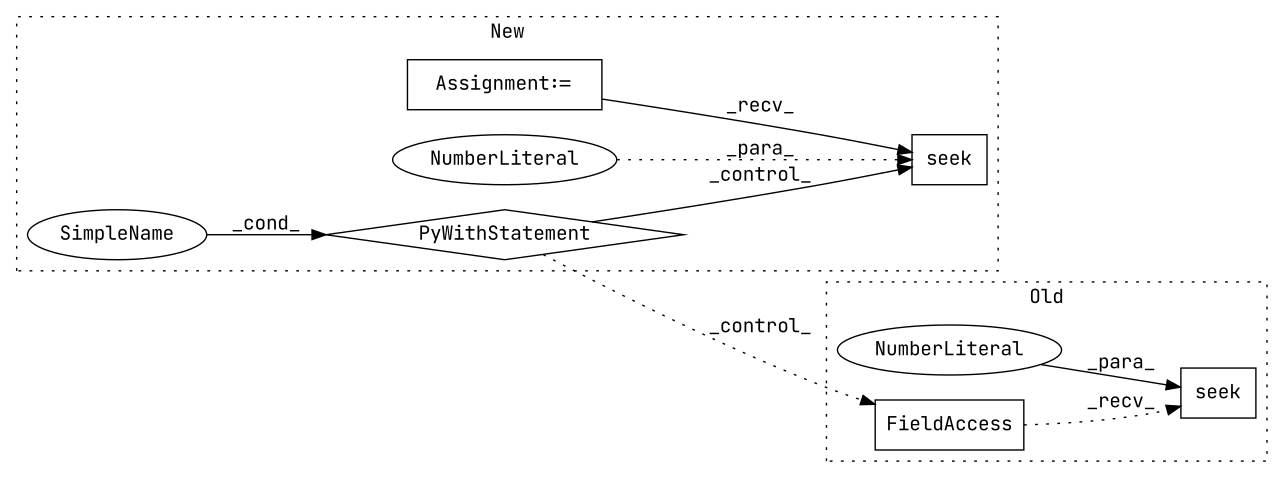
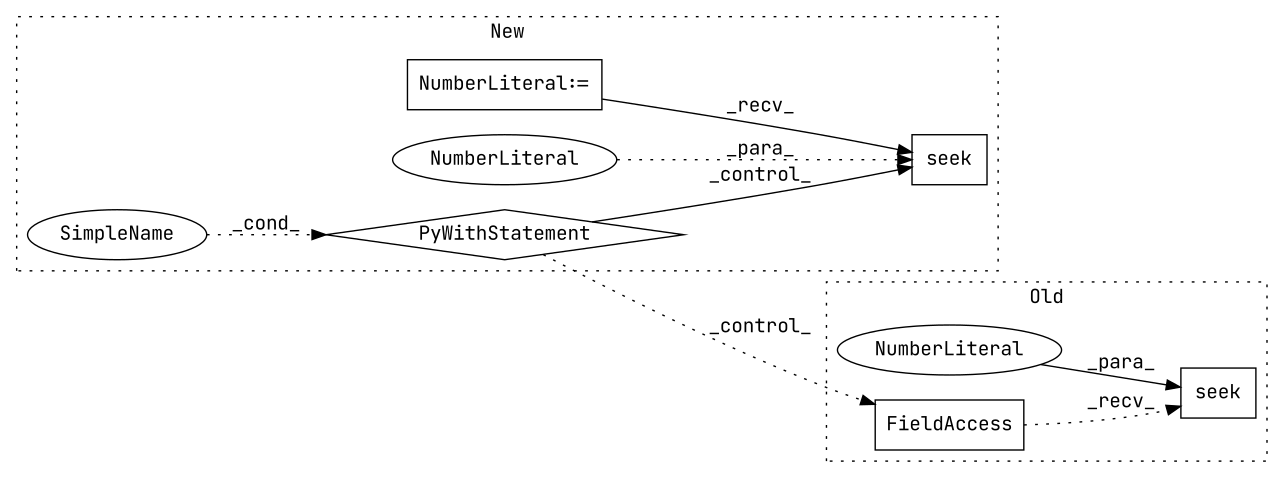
(505, 85) -> (505, 85)
(259, 235) -> (259, 235)
